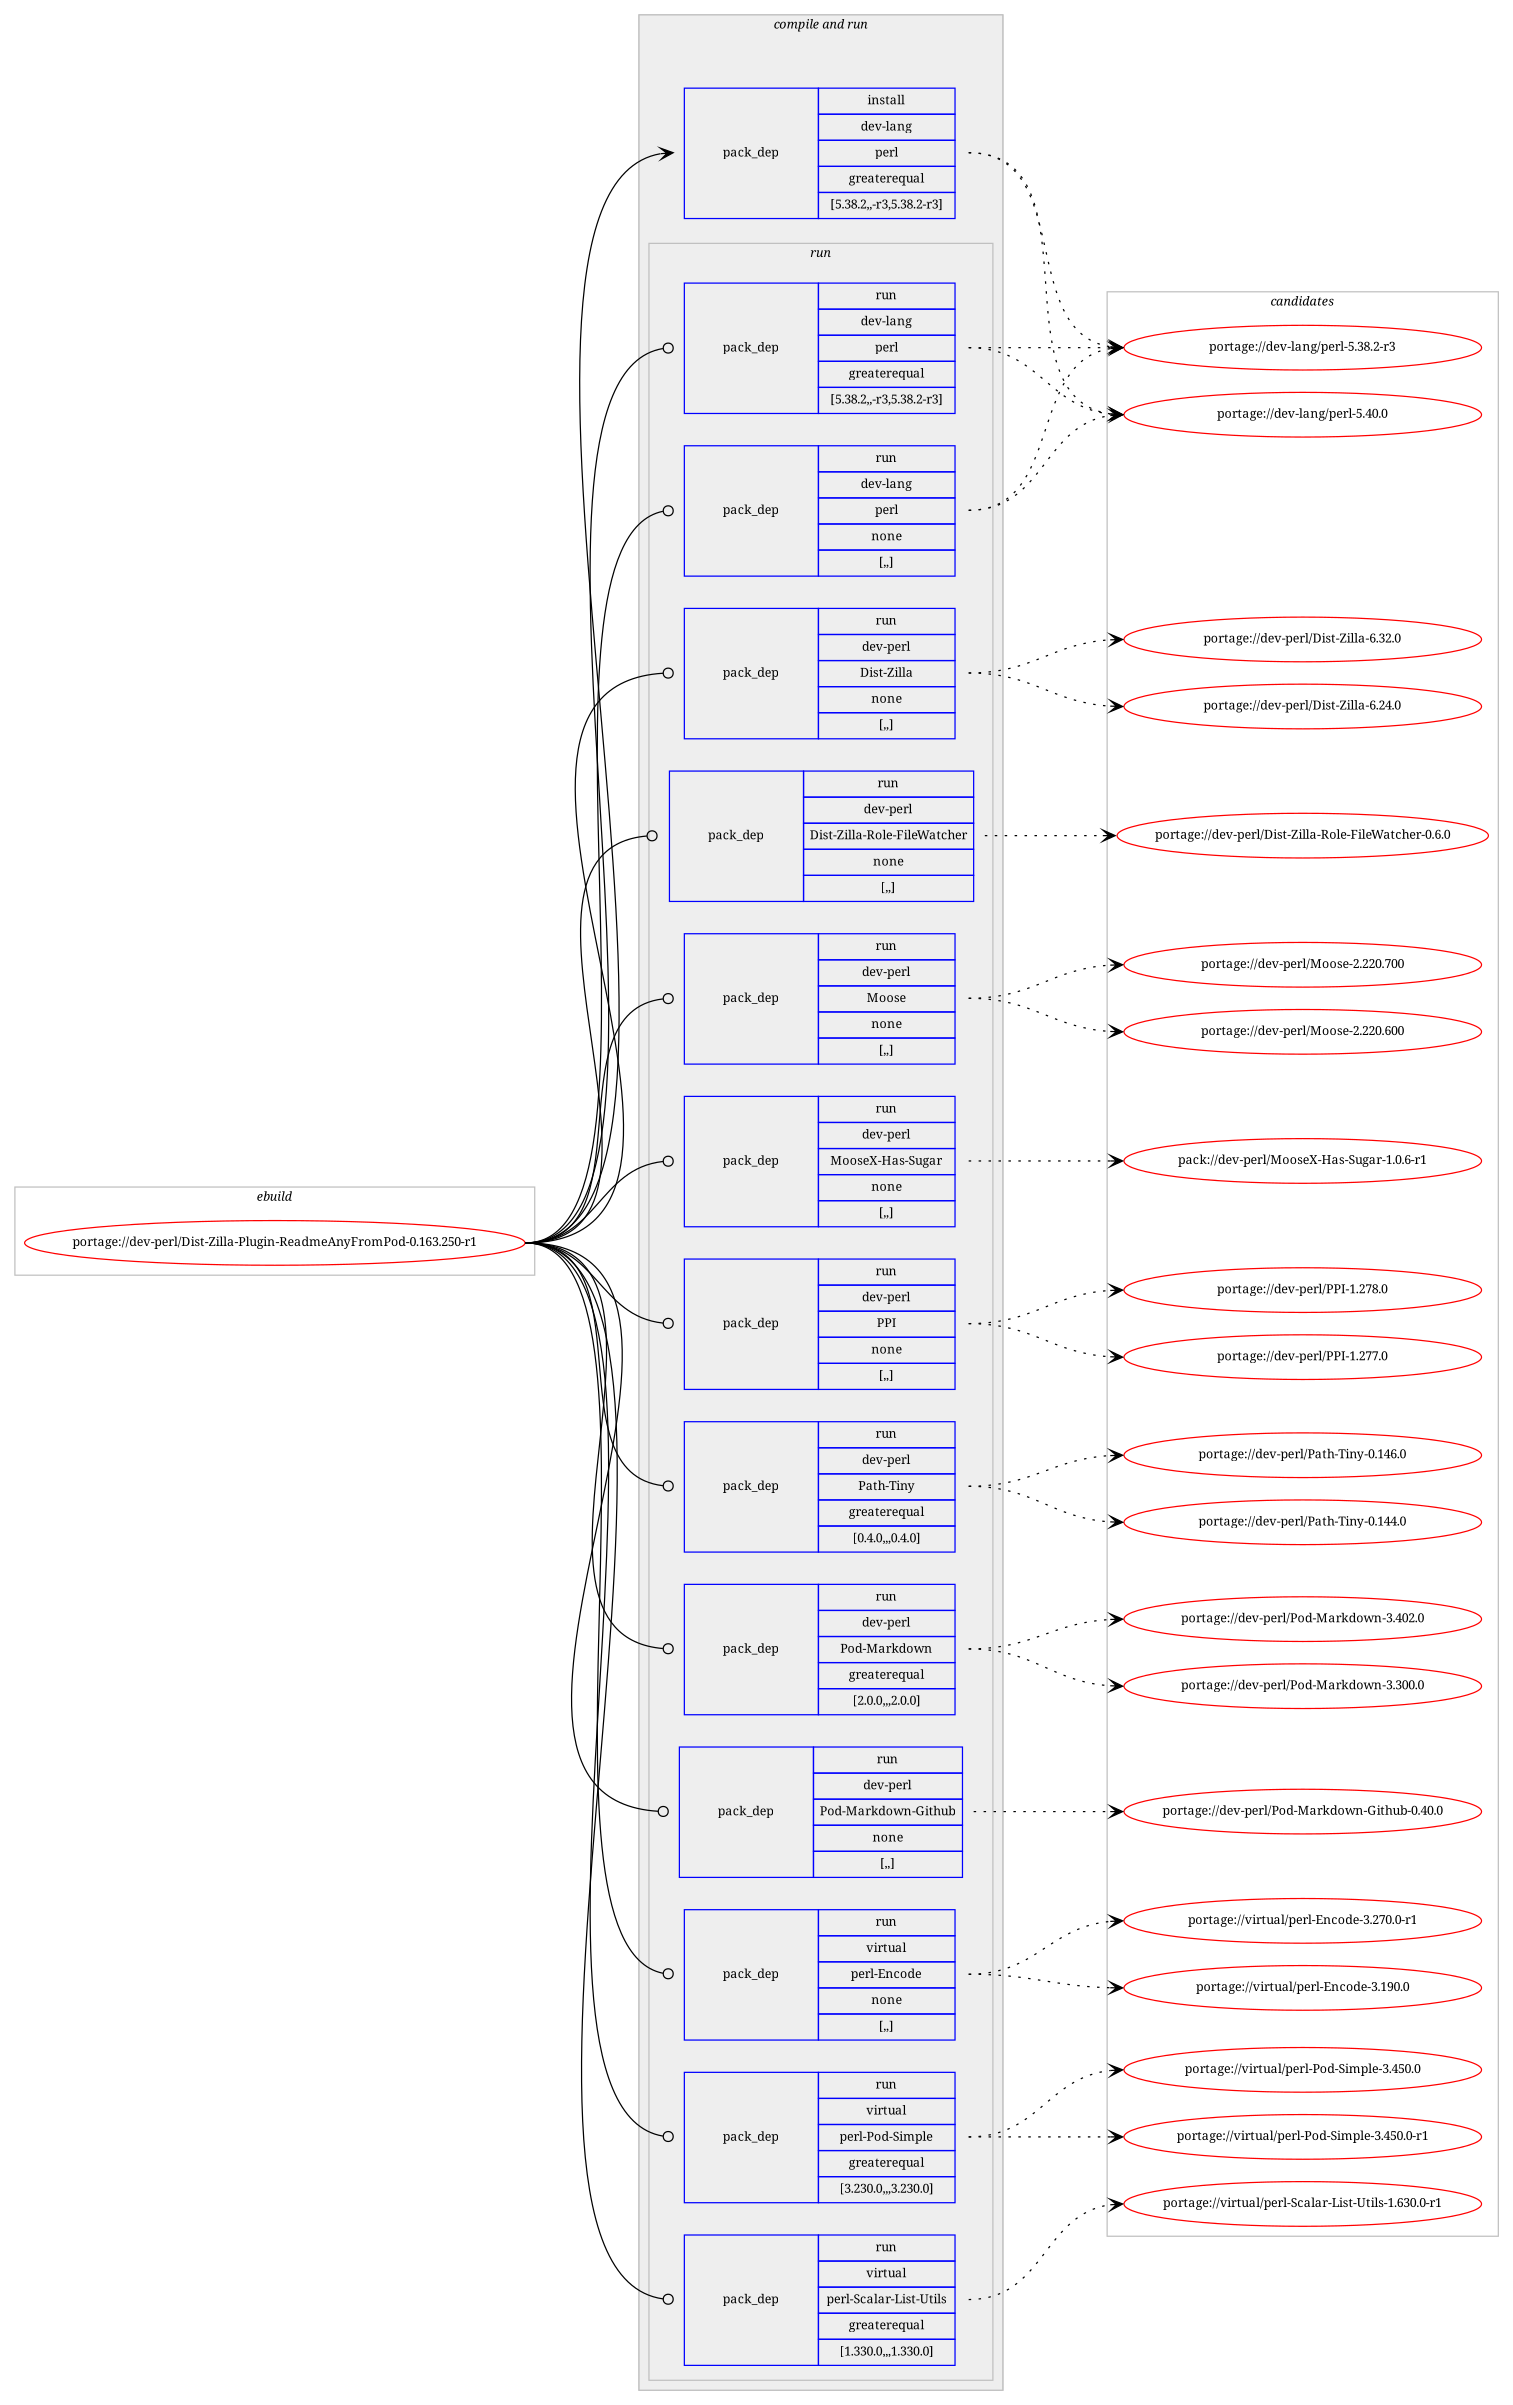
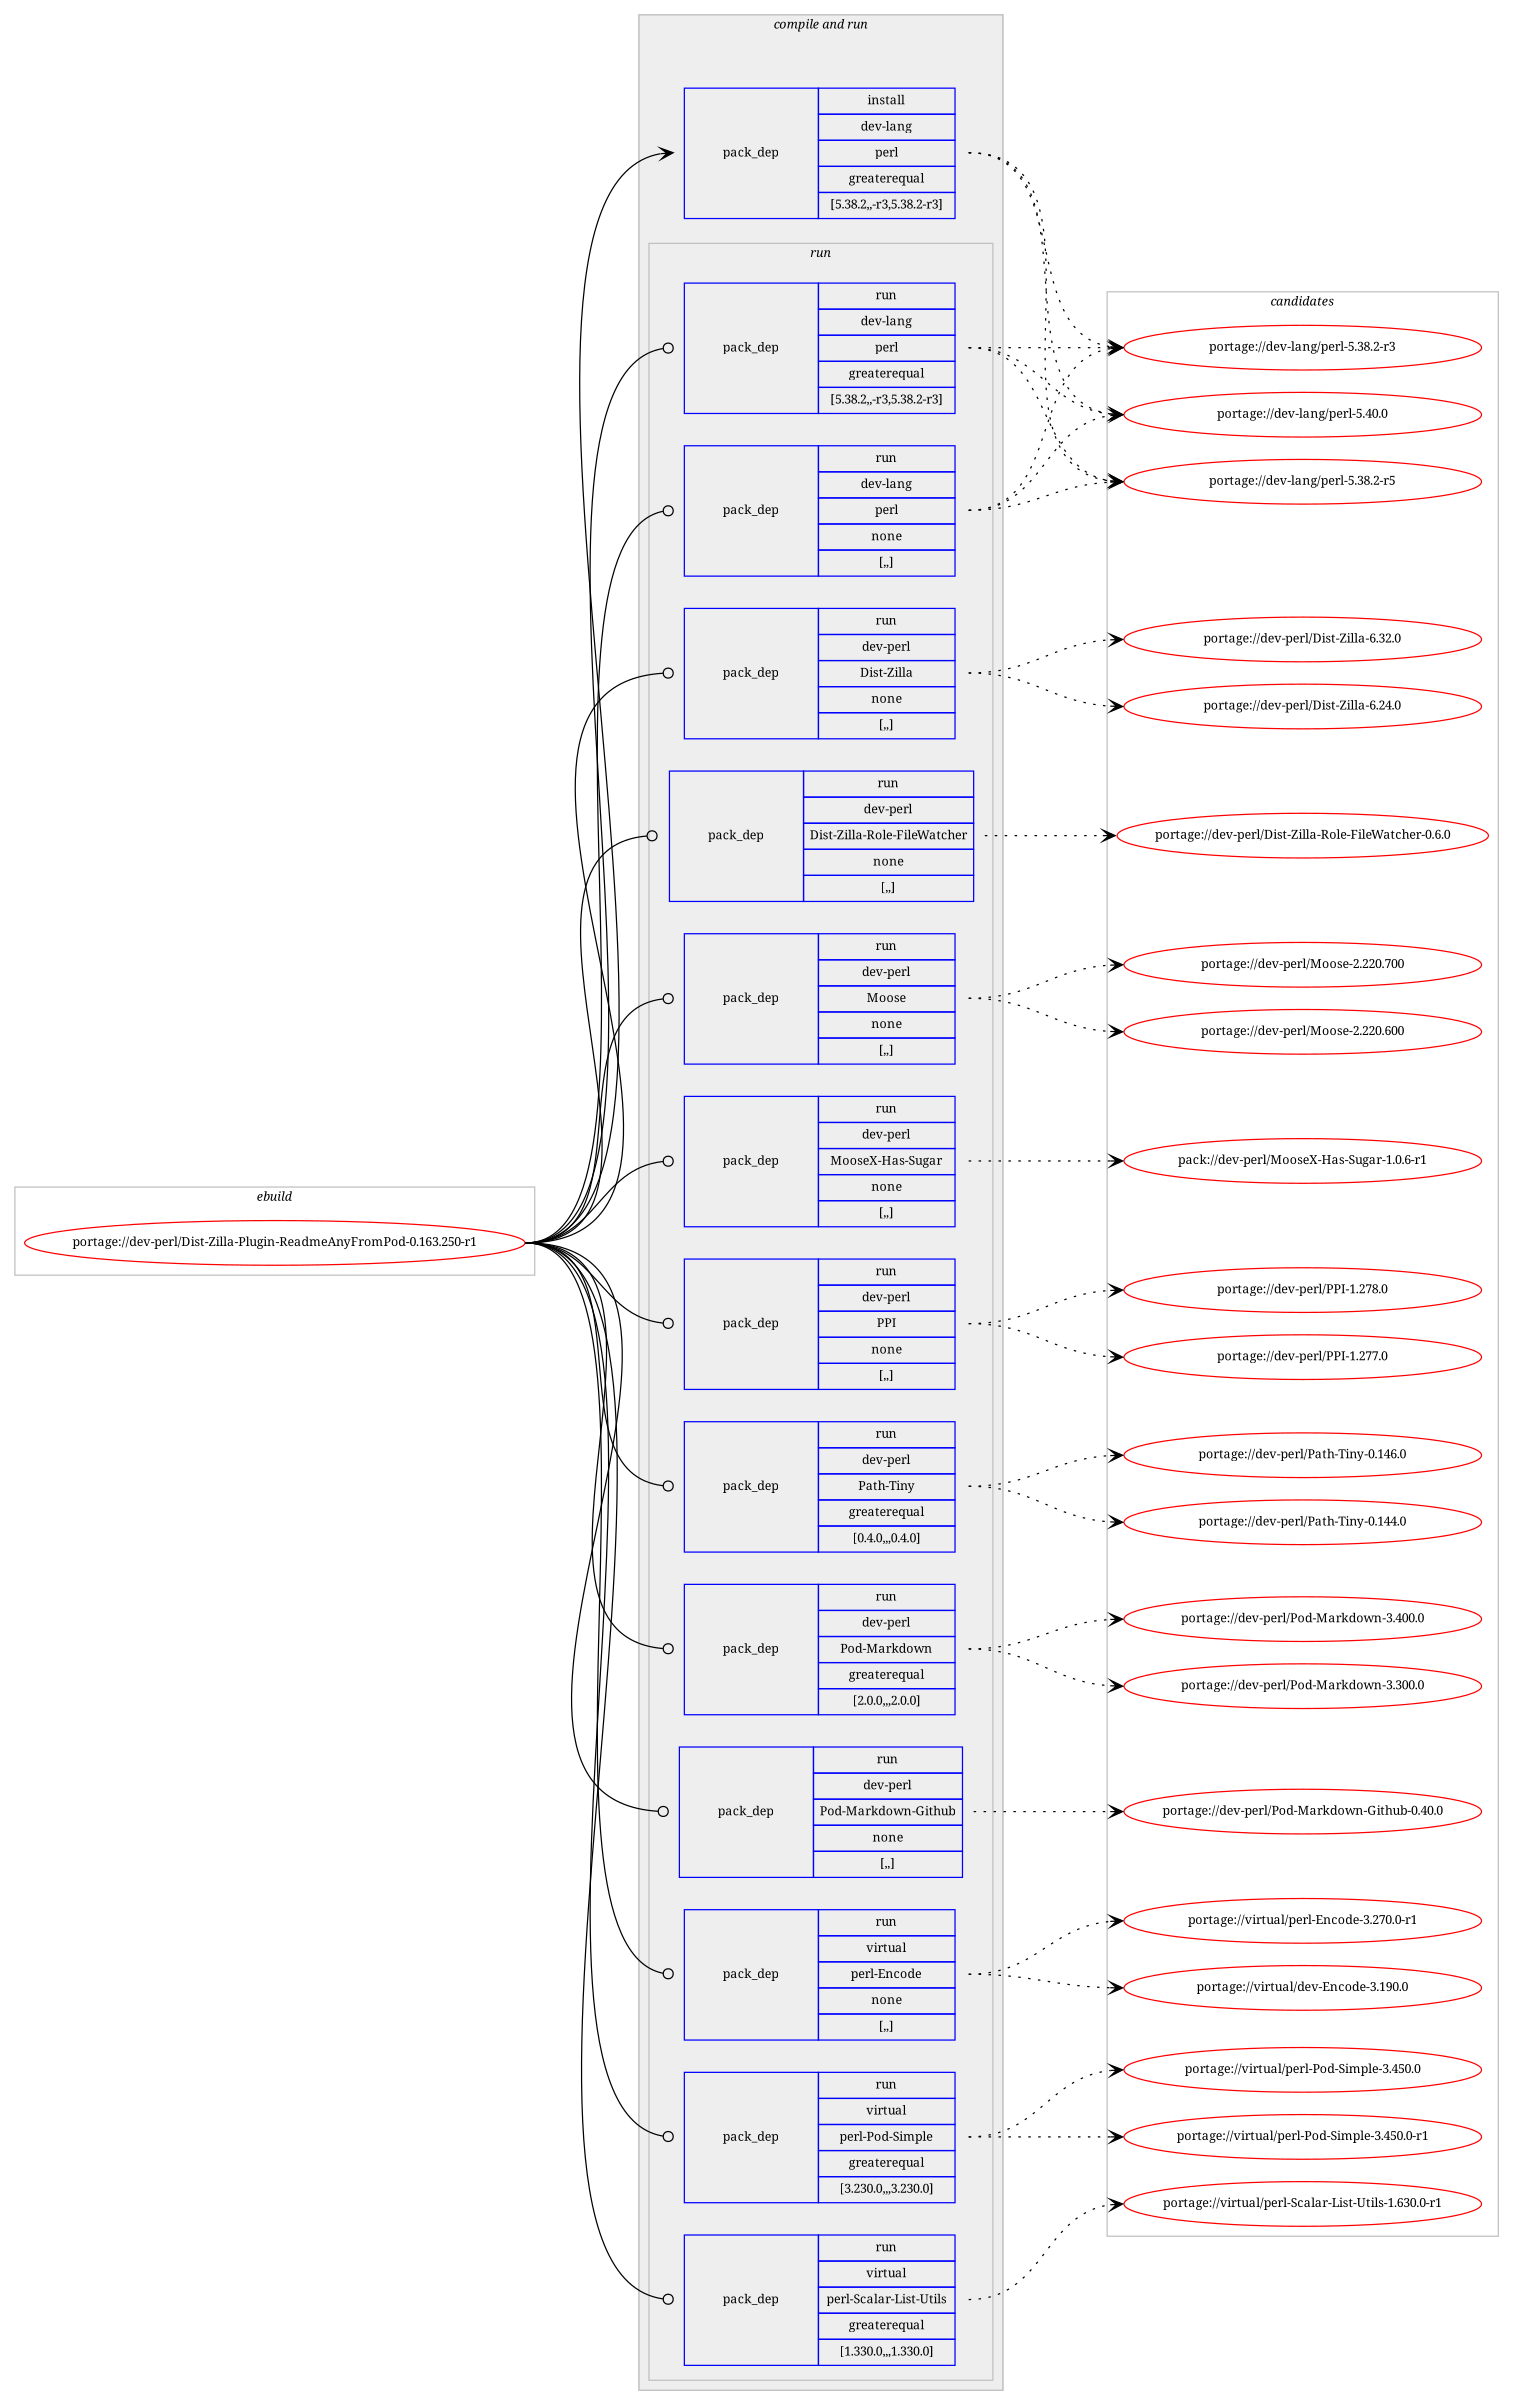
none -> (1303, 482)
(1303, 1619) -> (1303, 1619)
(1303, 1988) -> (1303, 1988)
